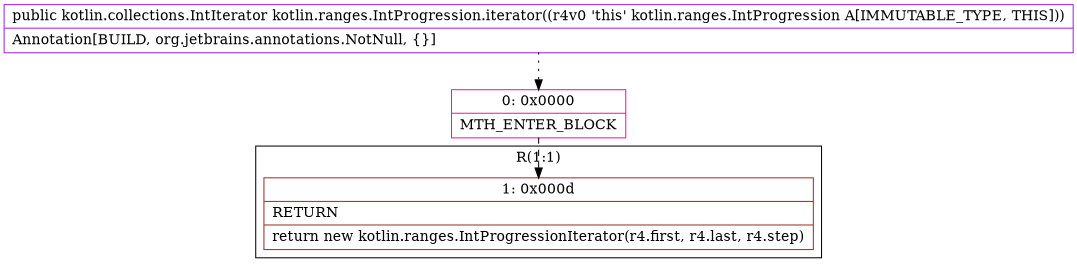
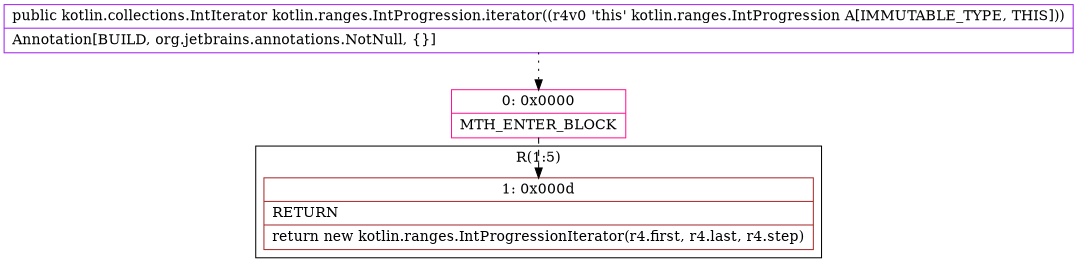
(539, 158) -> (539, 158)
